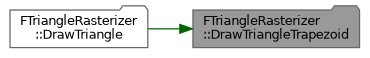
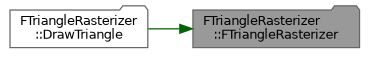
(276, 29) -> (276, 29)
